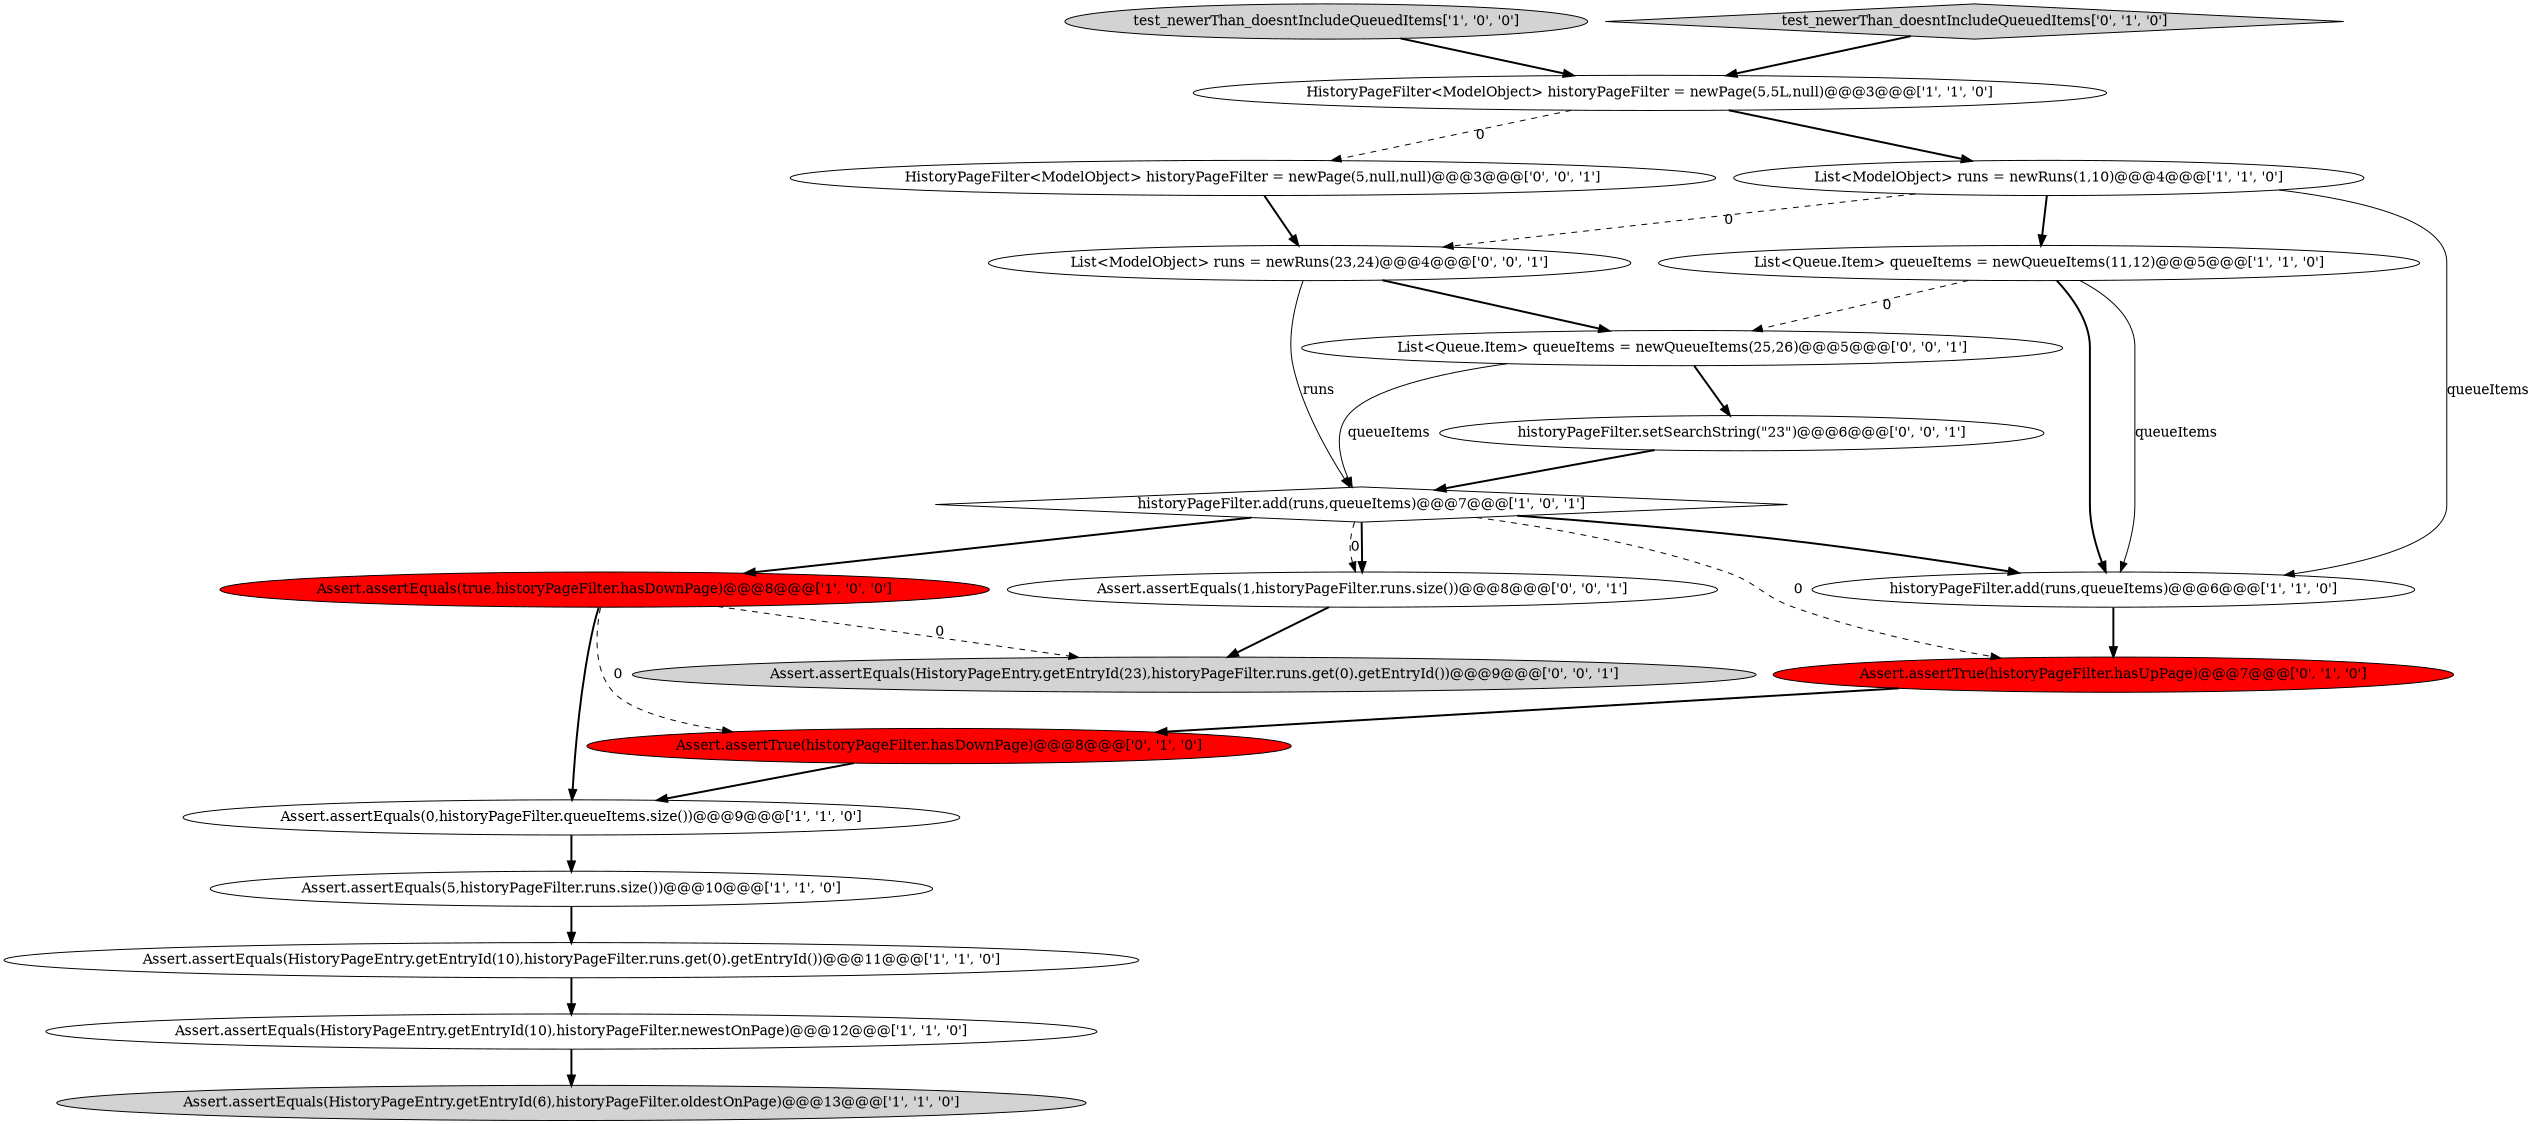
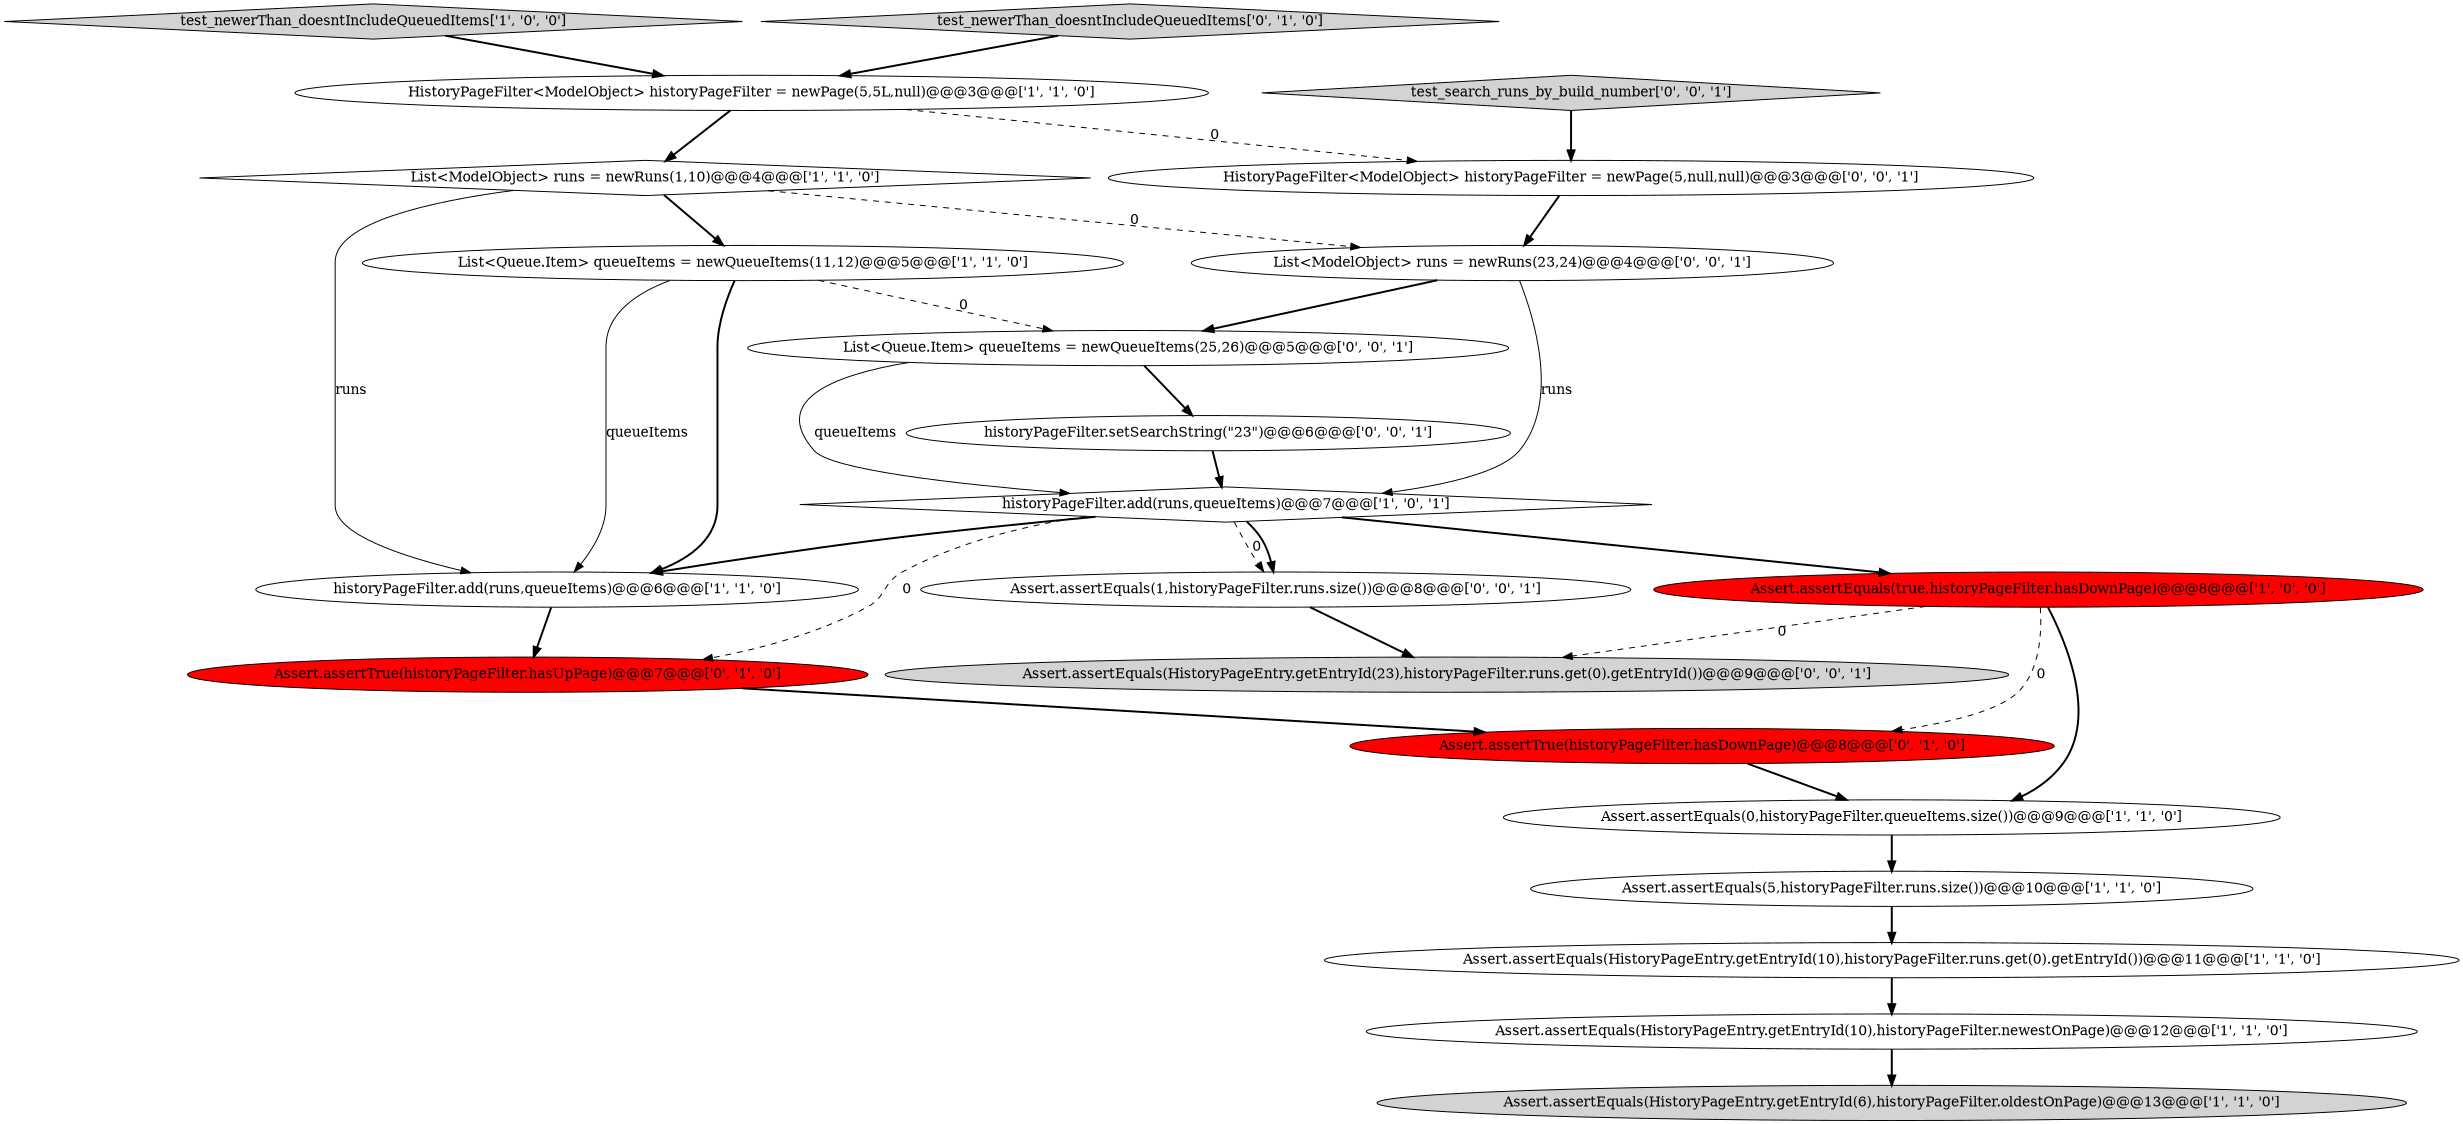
(1326, 22) -> (373, 22)
none -> (1571, 93)
(2049, 178) -> (645, 178)
(2488, 391) -> (351, 391)
